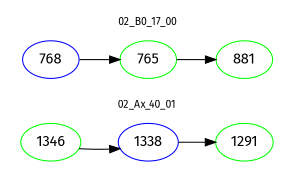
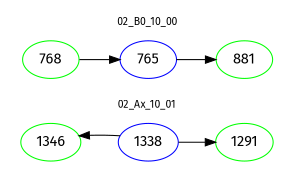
(148, 22) -> (148, 22)
(51, 60) -> (51, 60)
(148, 60) -> (148, 60)
(147, 105) -> (147, 105)
(94, 149) -> (105, 135)
